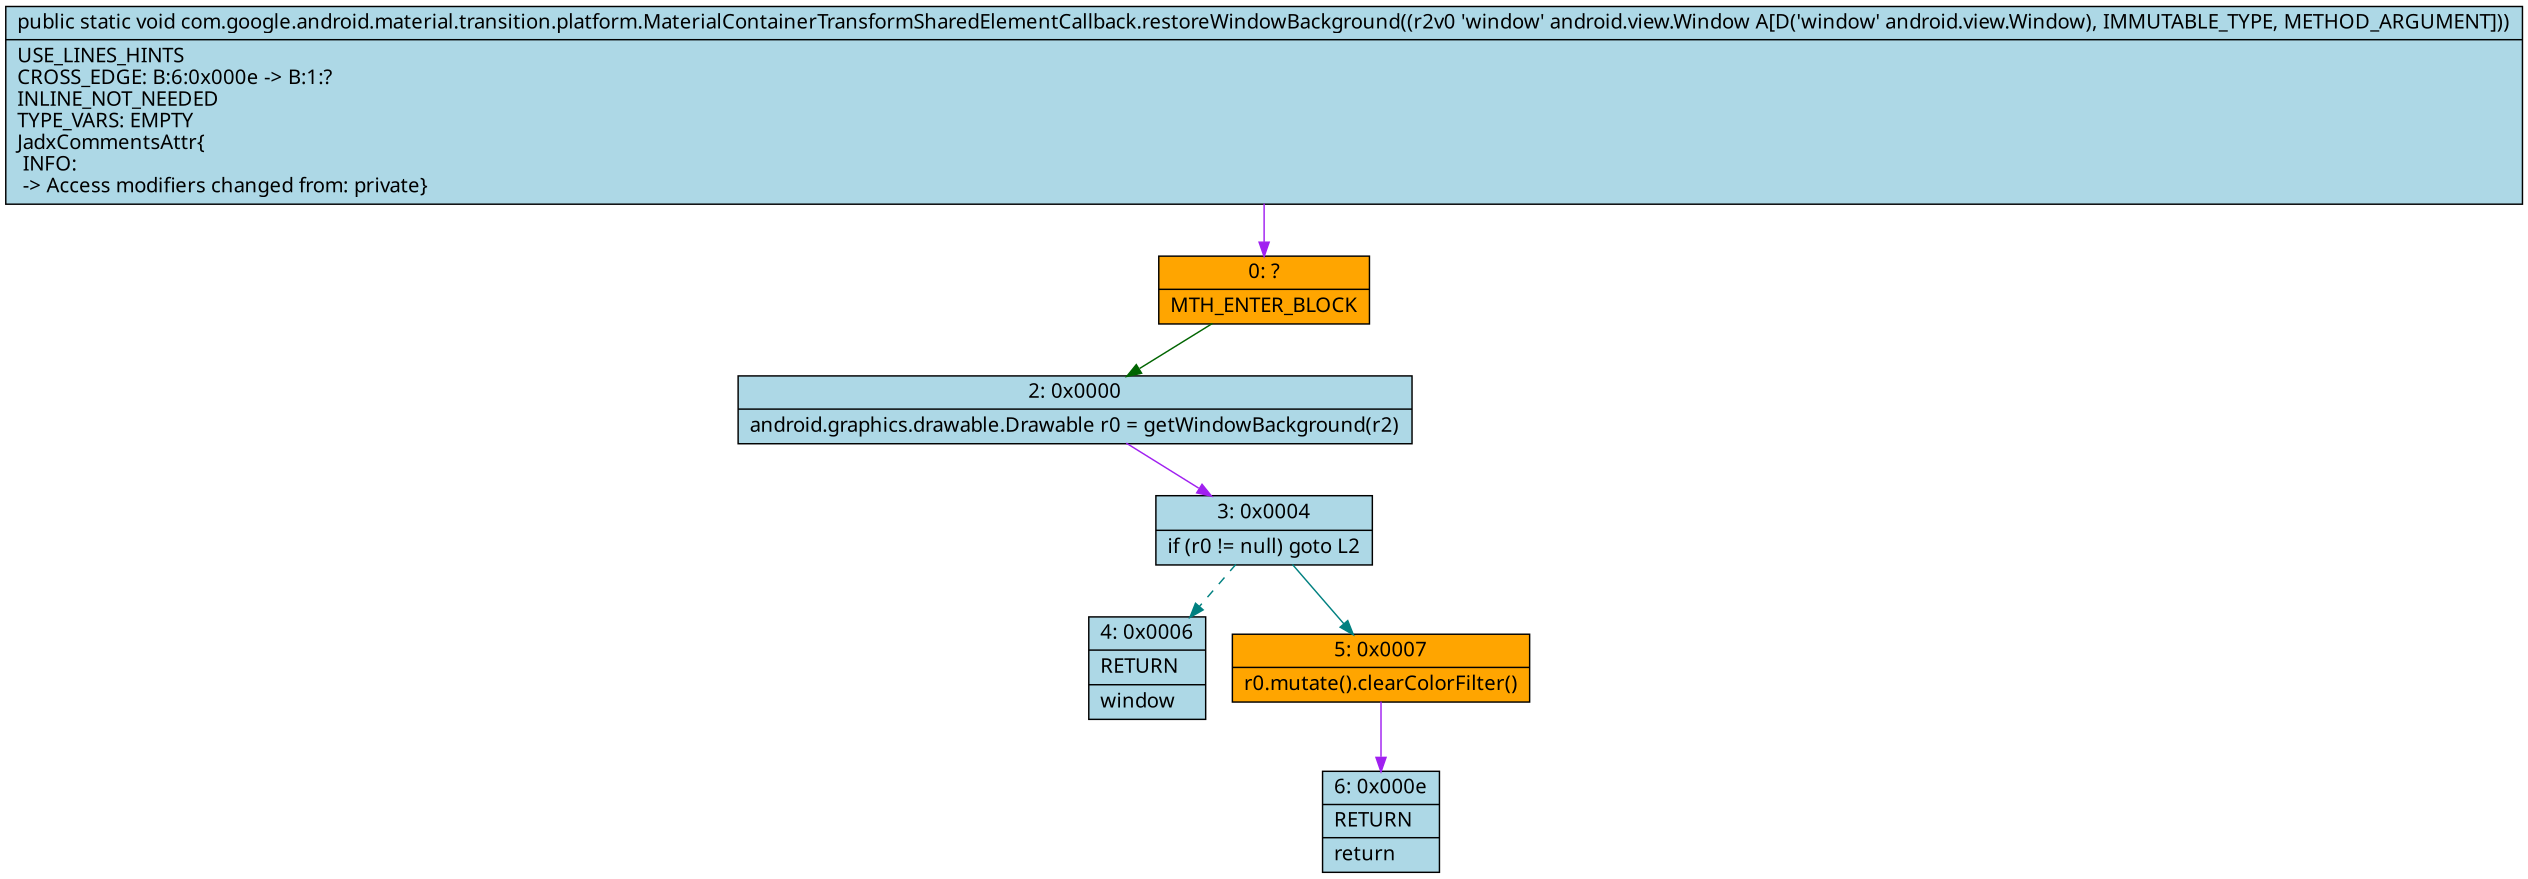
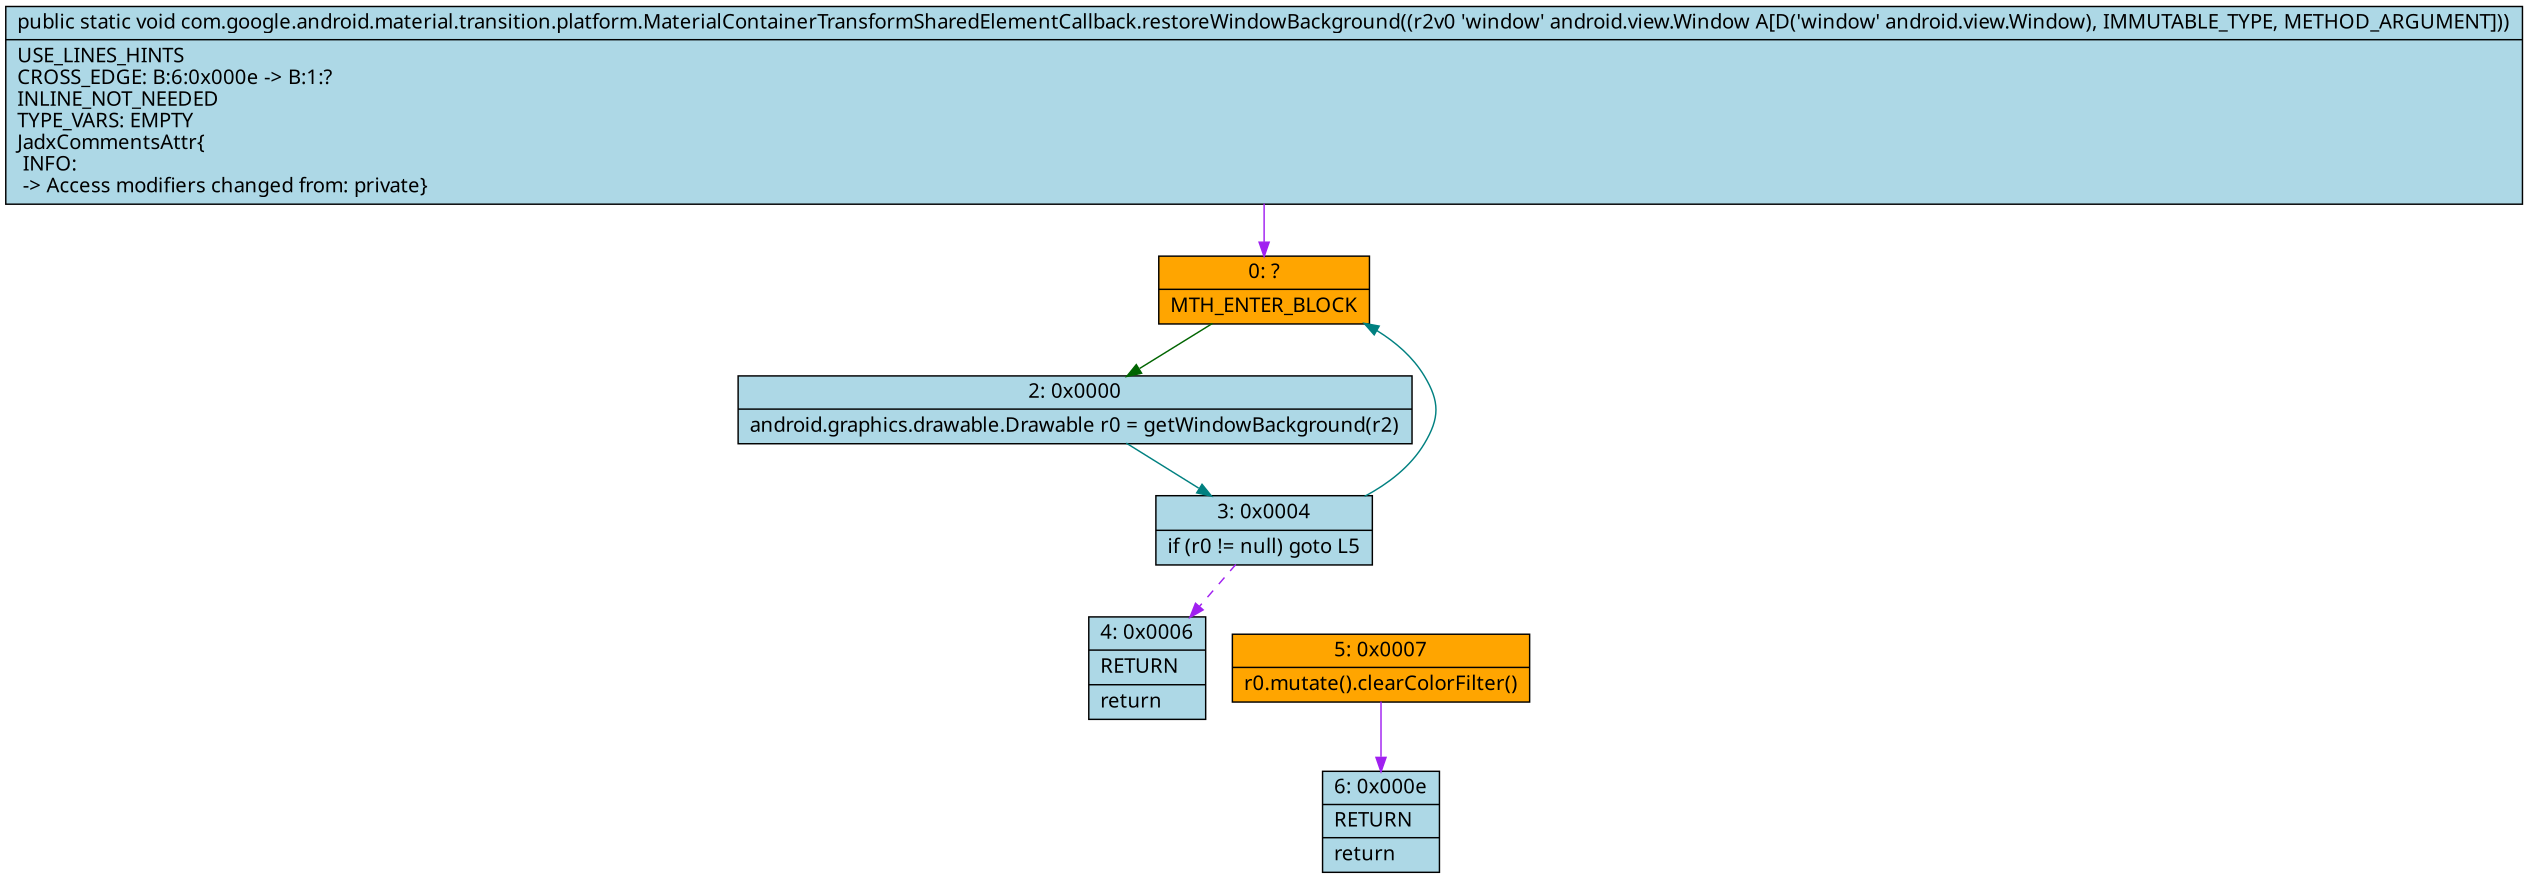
(1162, 466) -> (1162, 466)
(1264, 547) -> (1264, 547)
(1218, 585) -> (1218, 585)
(1318, 594) -> (1435, 417)
(1138, 701) -> (1131, 701)
